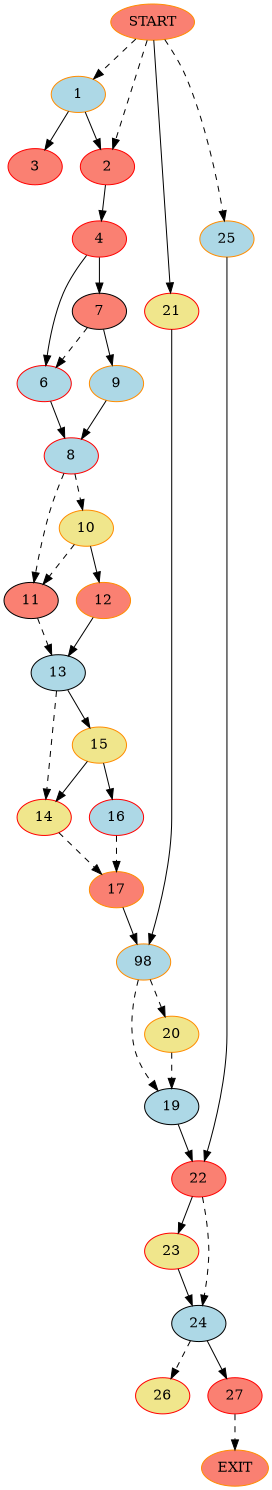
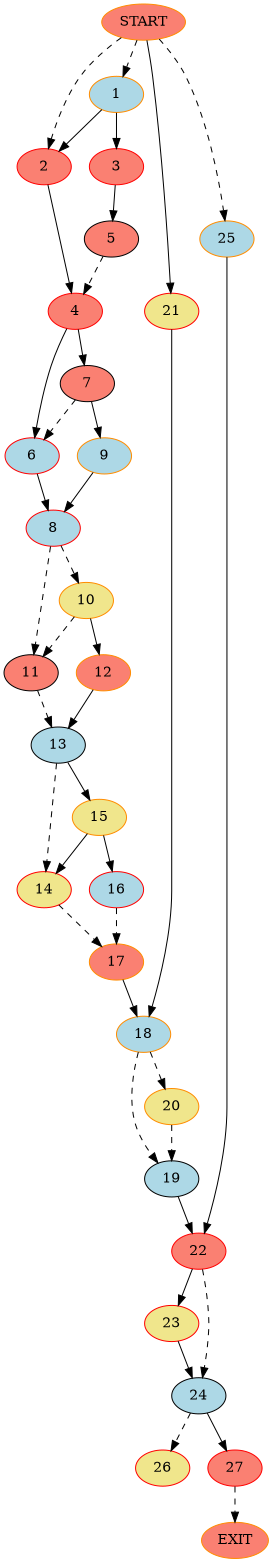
none -> (111, 239)
(144, 962) -> (144, 1034)
